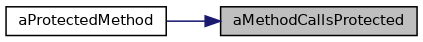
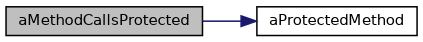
(186, 21) -> (222, 21)
